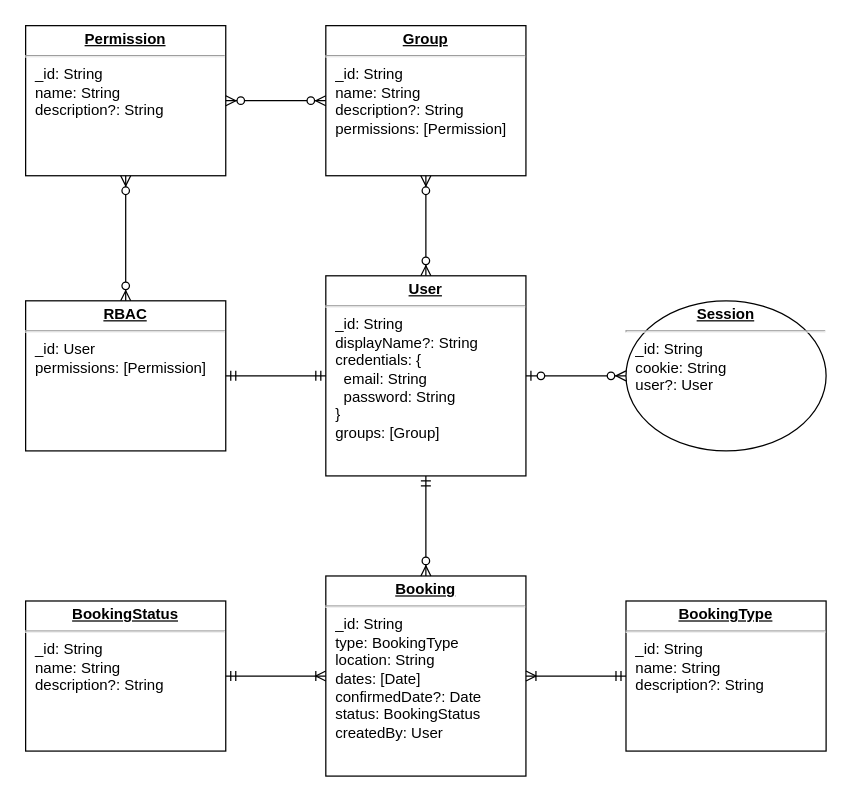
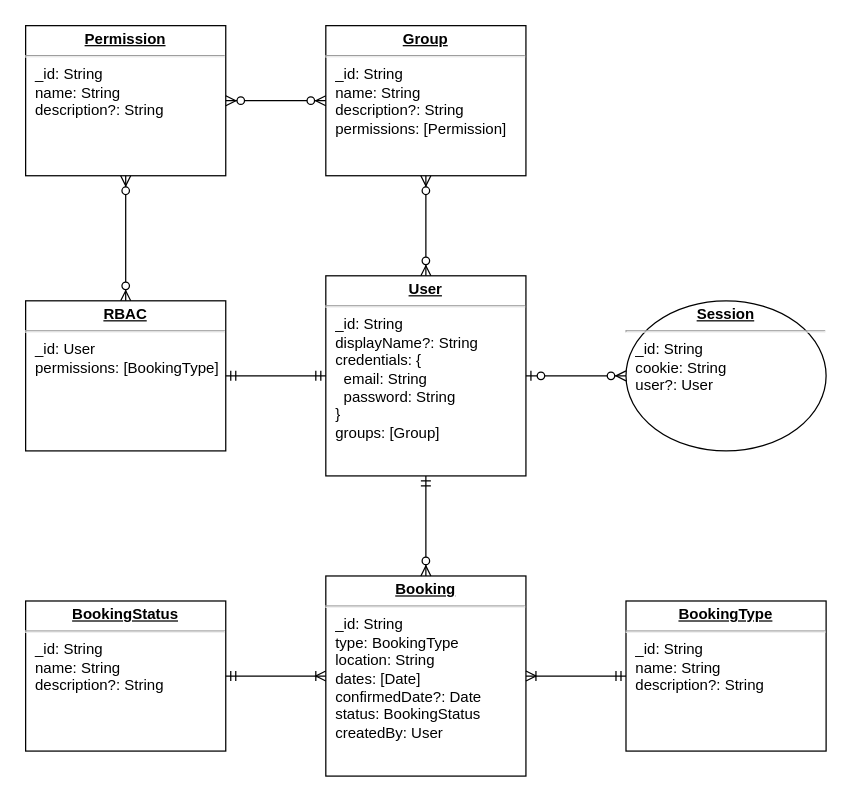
(119, 328) -> (125, 328)
